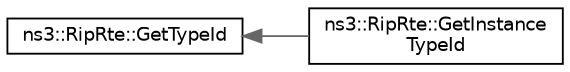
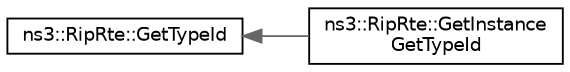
(436, 36) -> (436, 36)
